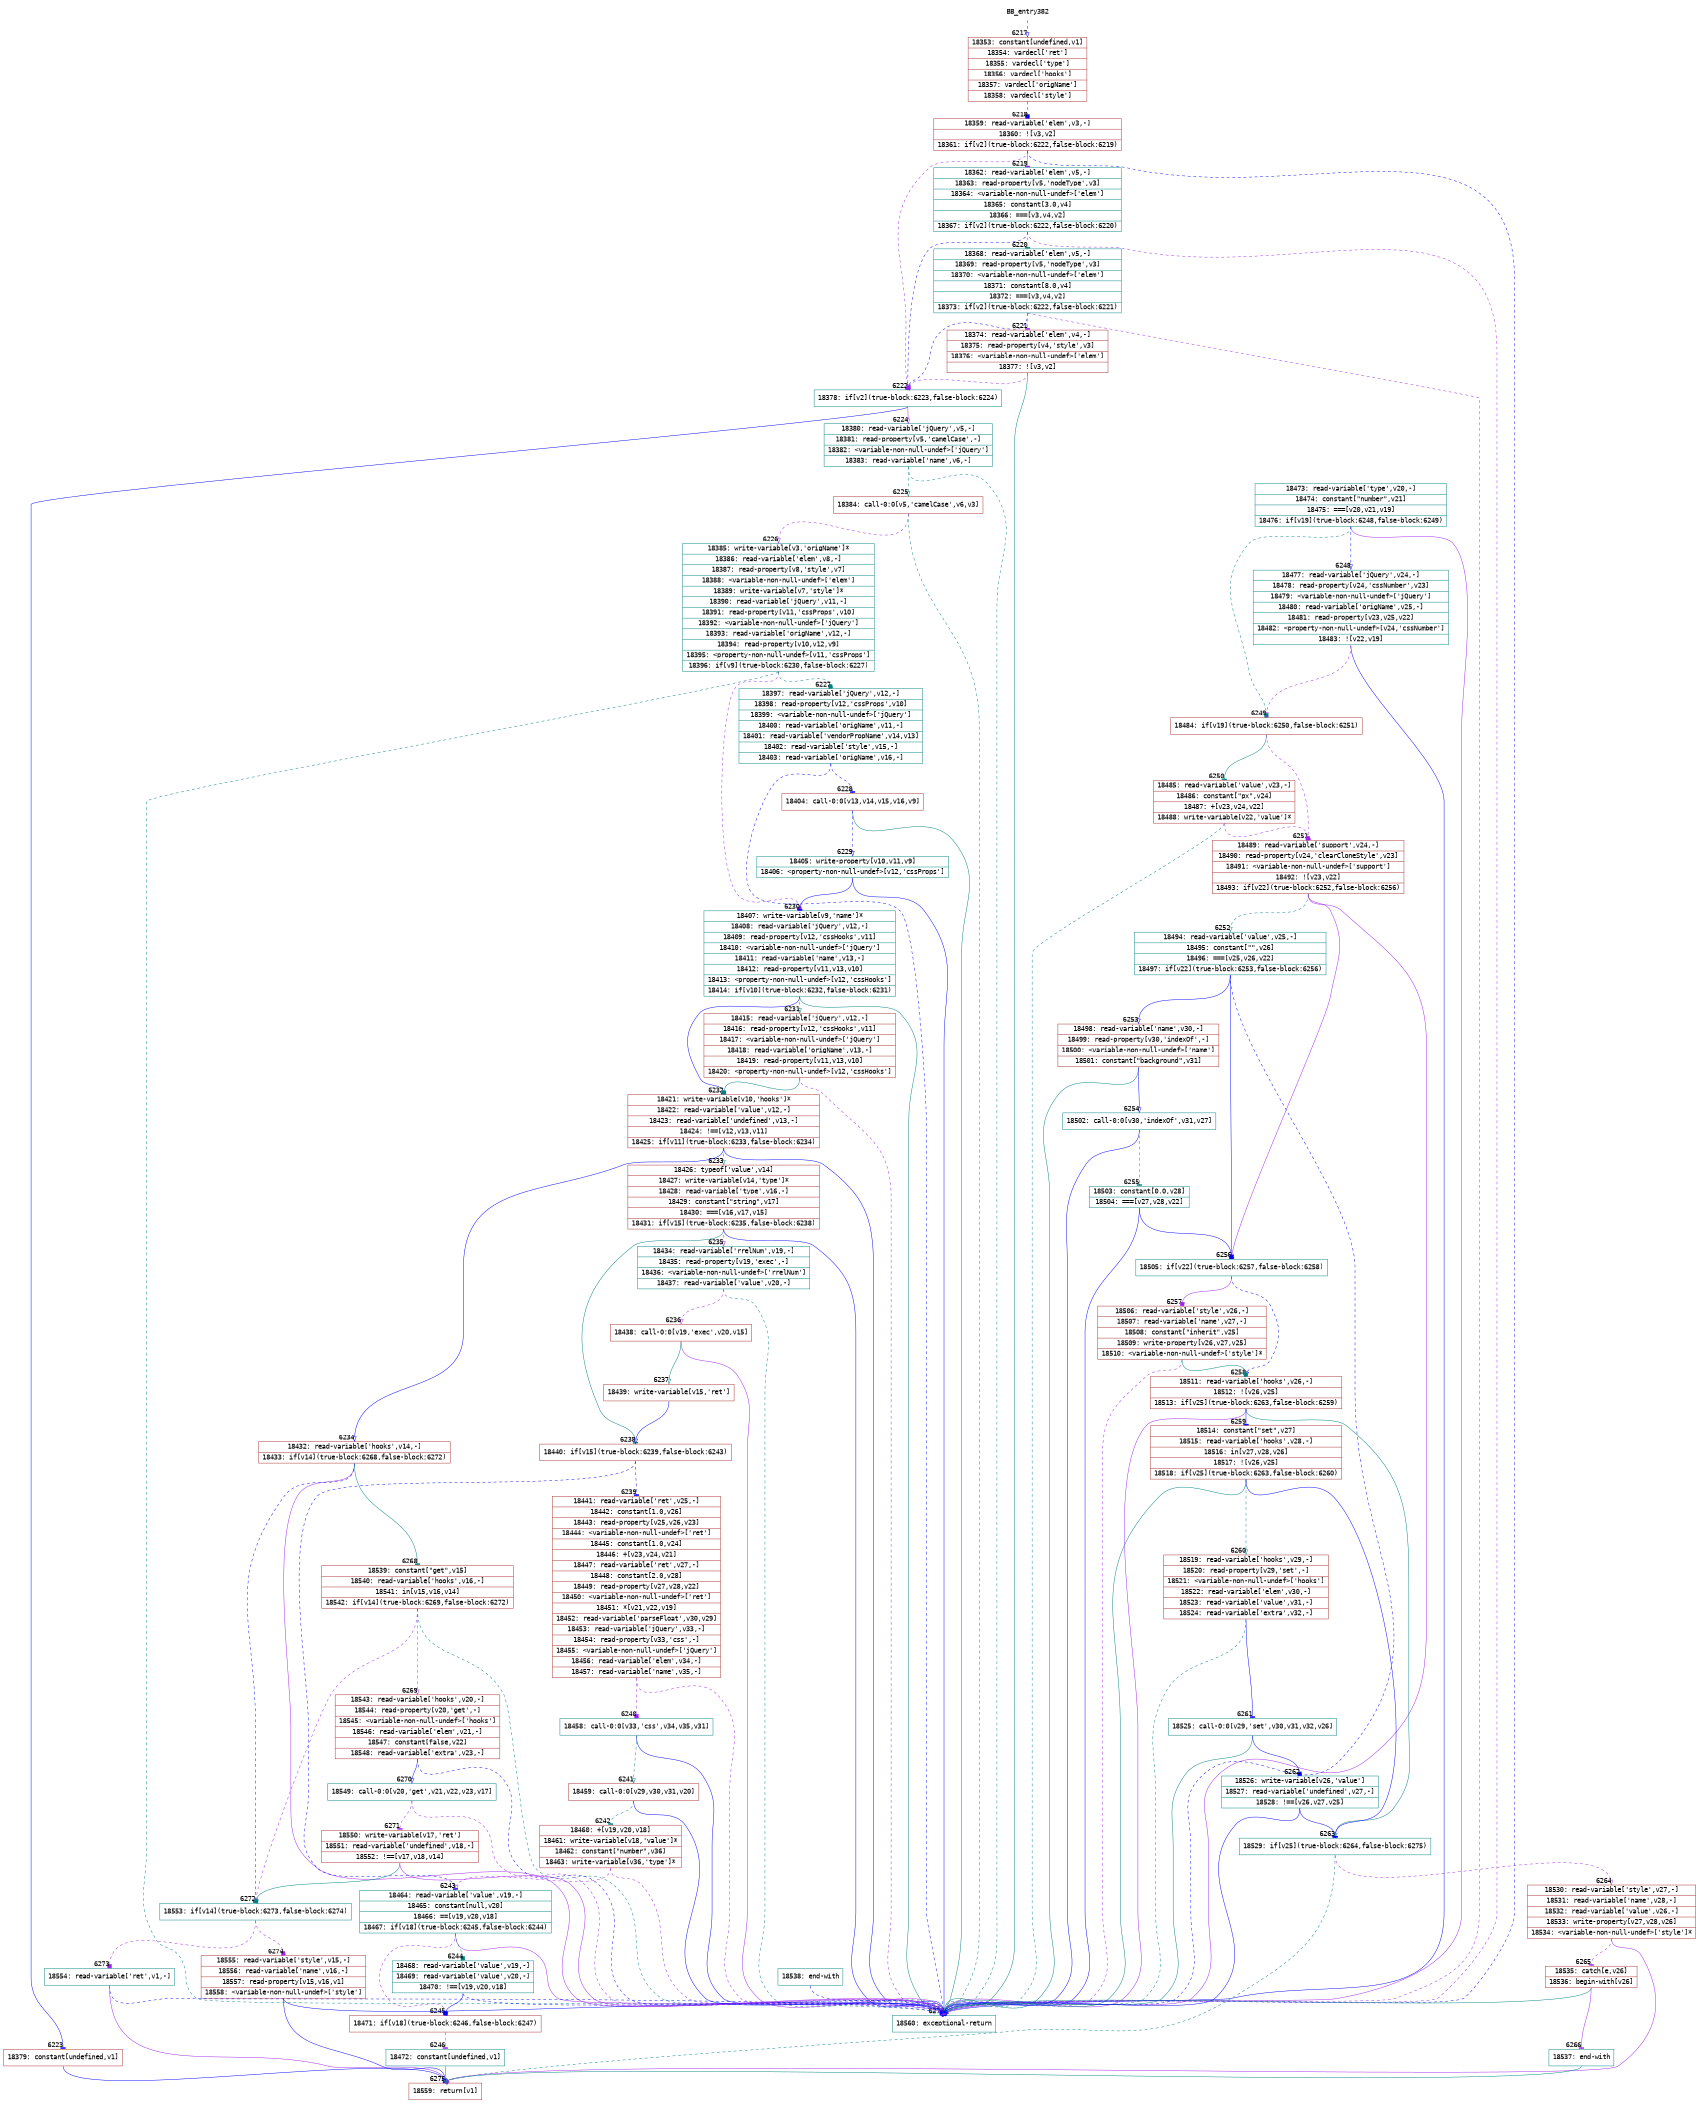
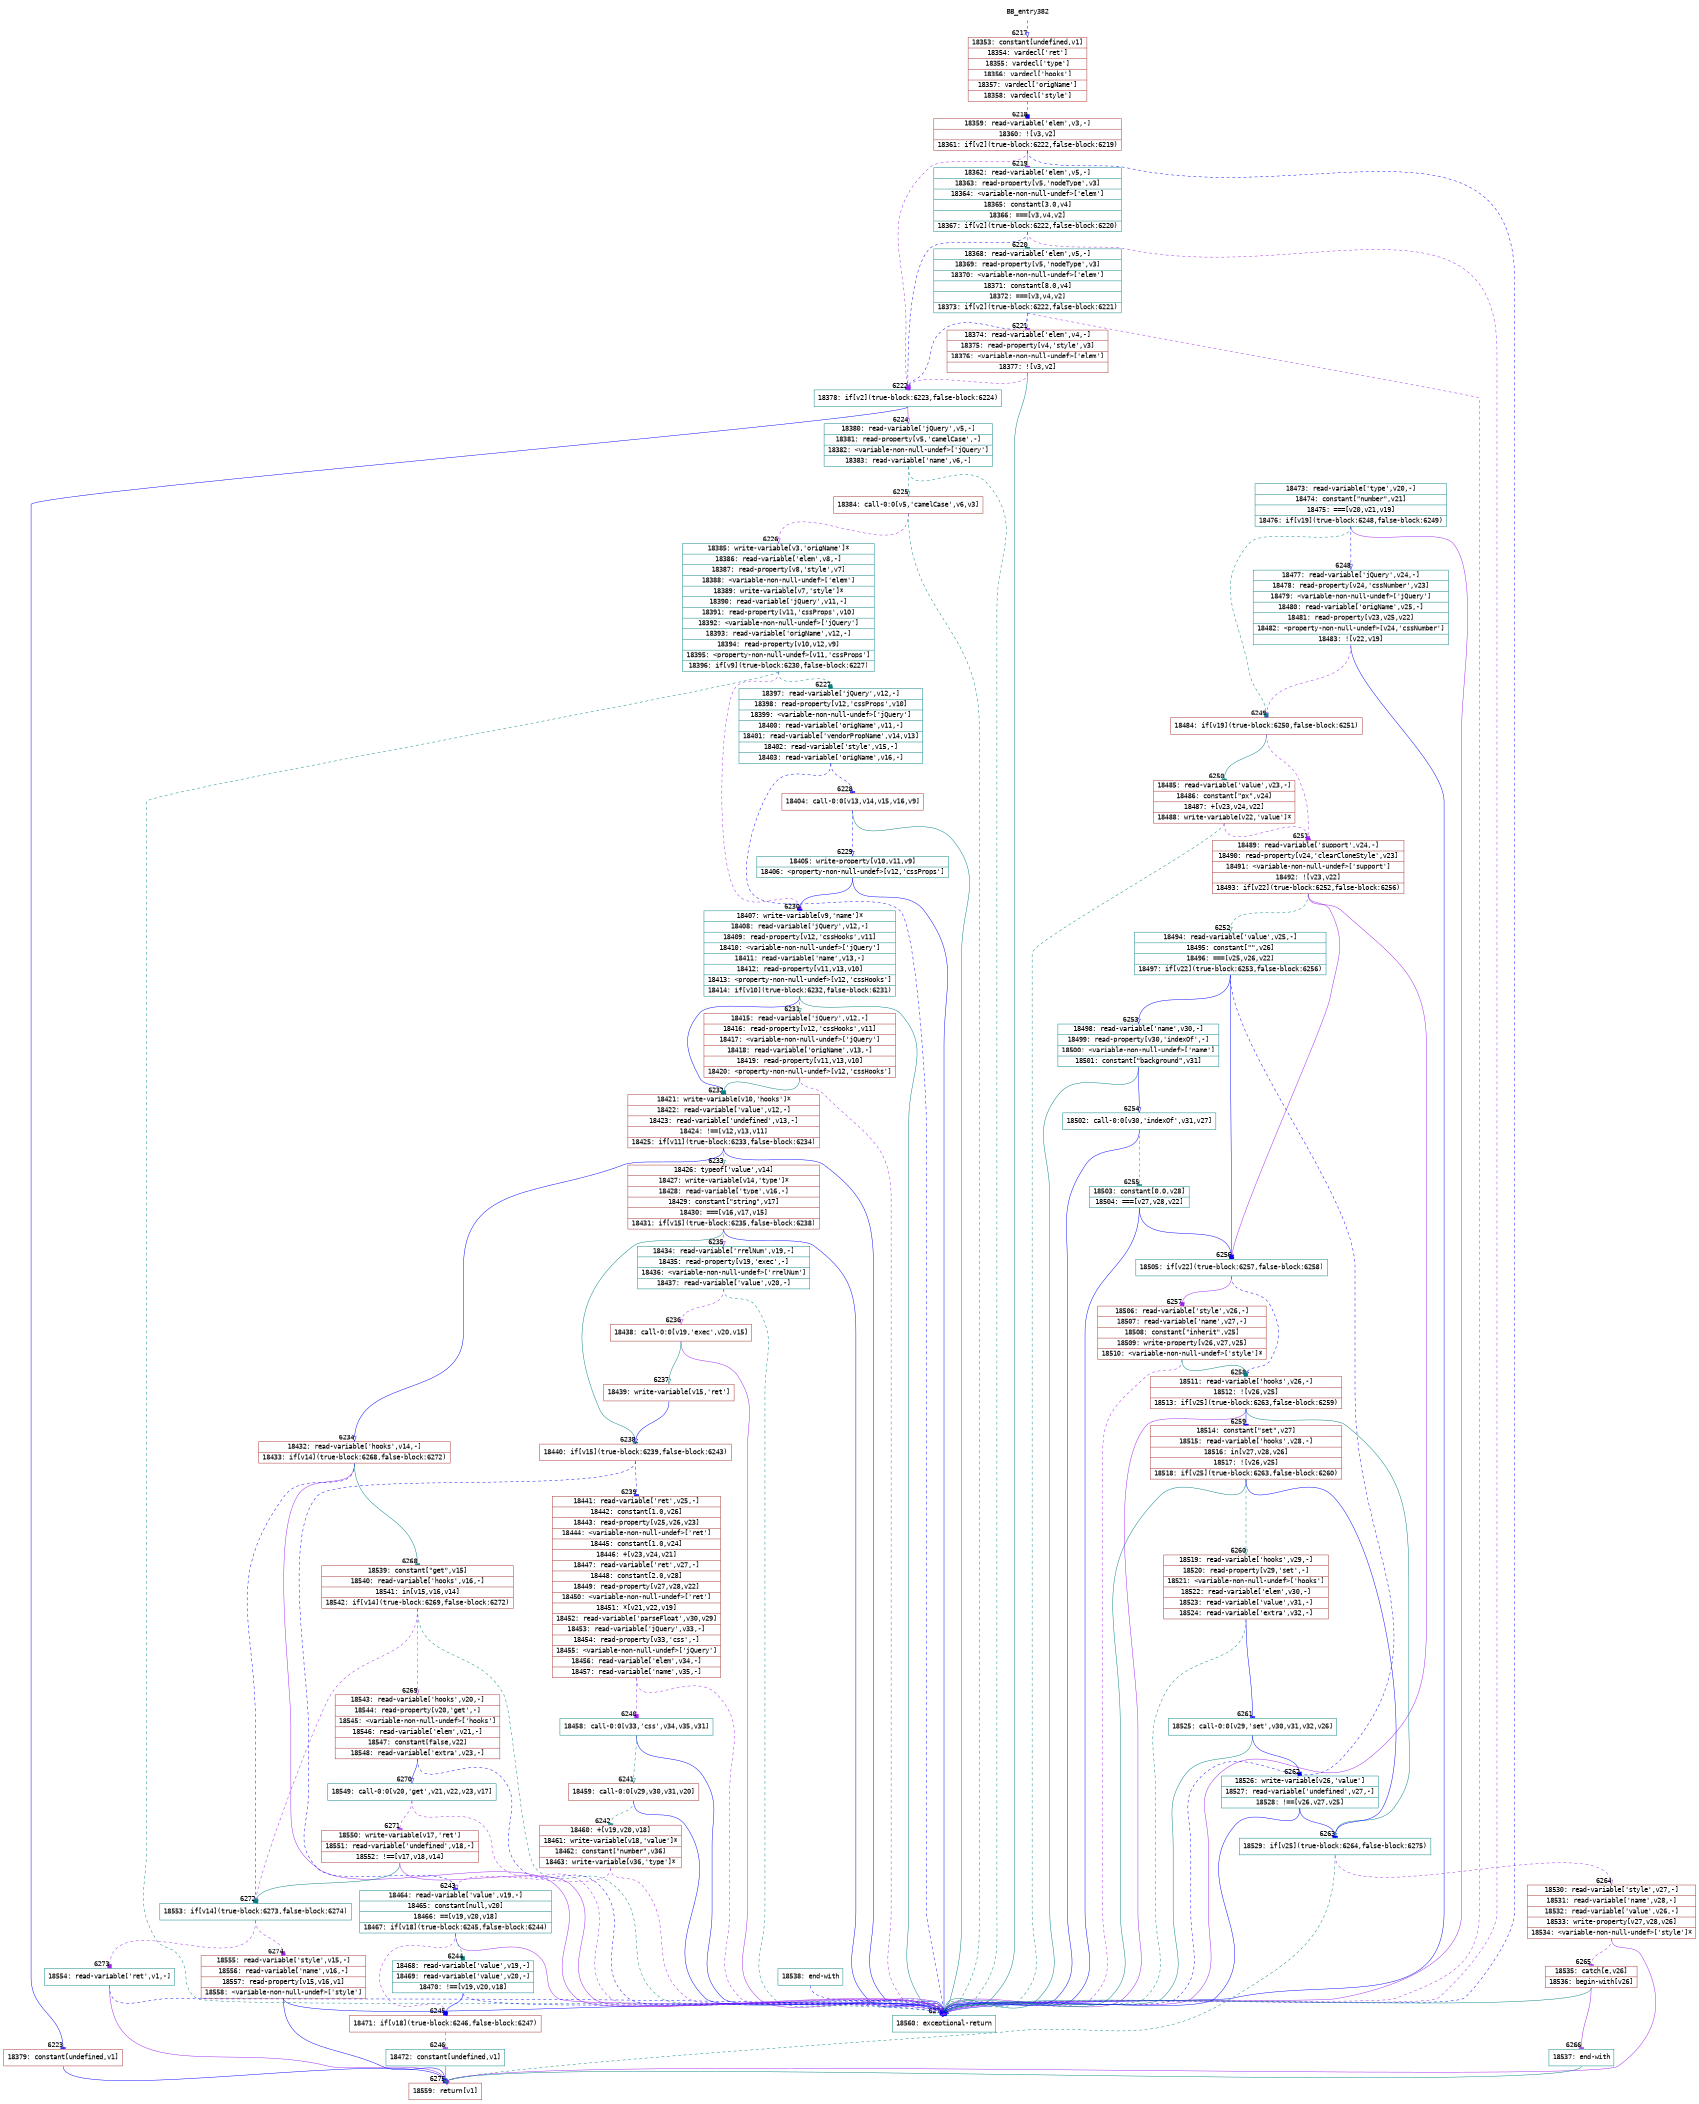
(1138, 1045) -> (1138, 1045)
